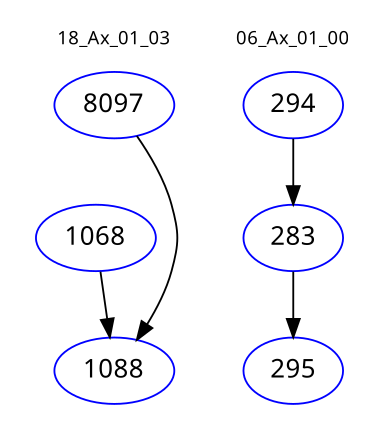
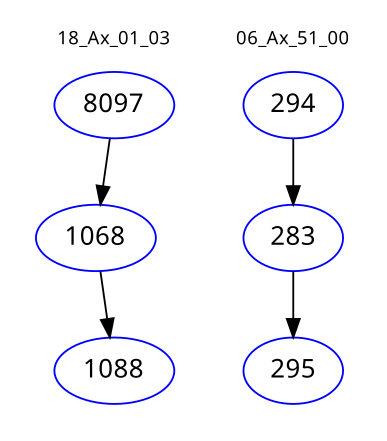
(293, 40) -> (293, 40)
(177, 229) -> (106, 162)
